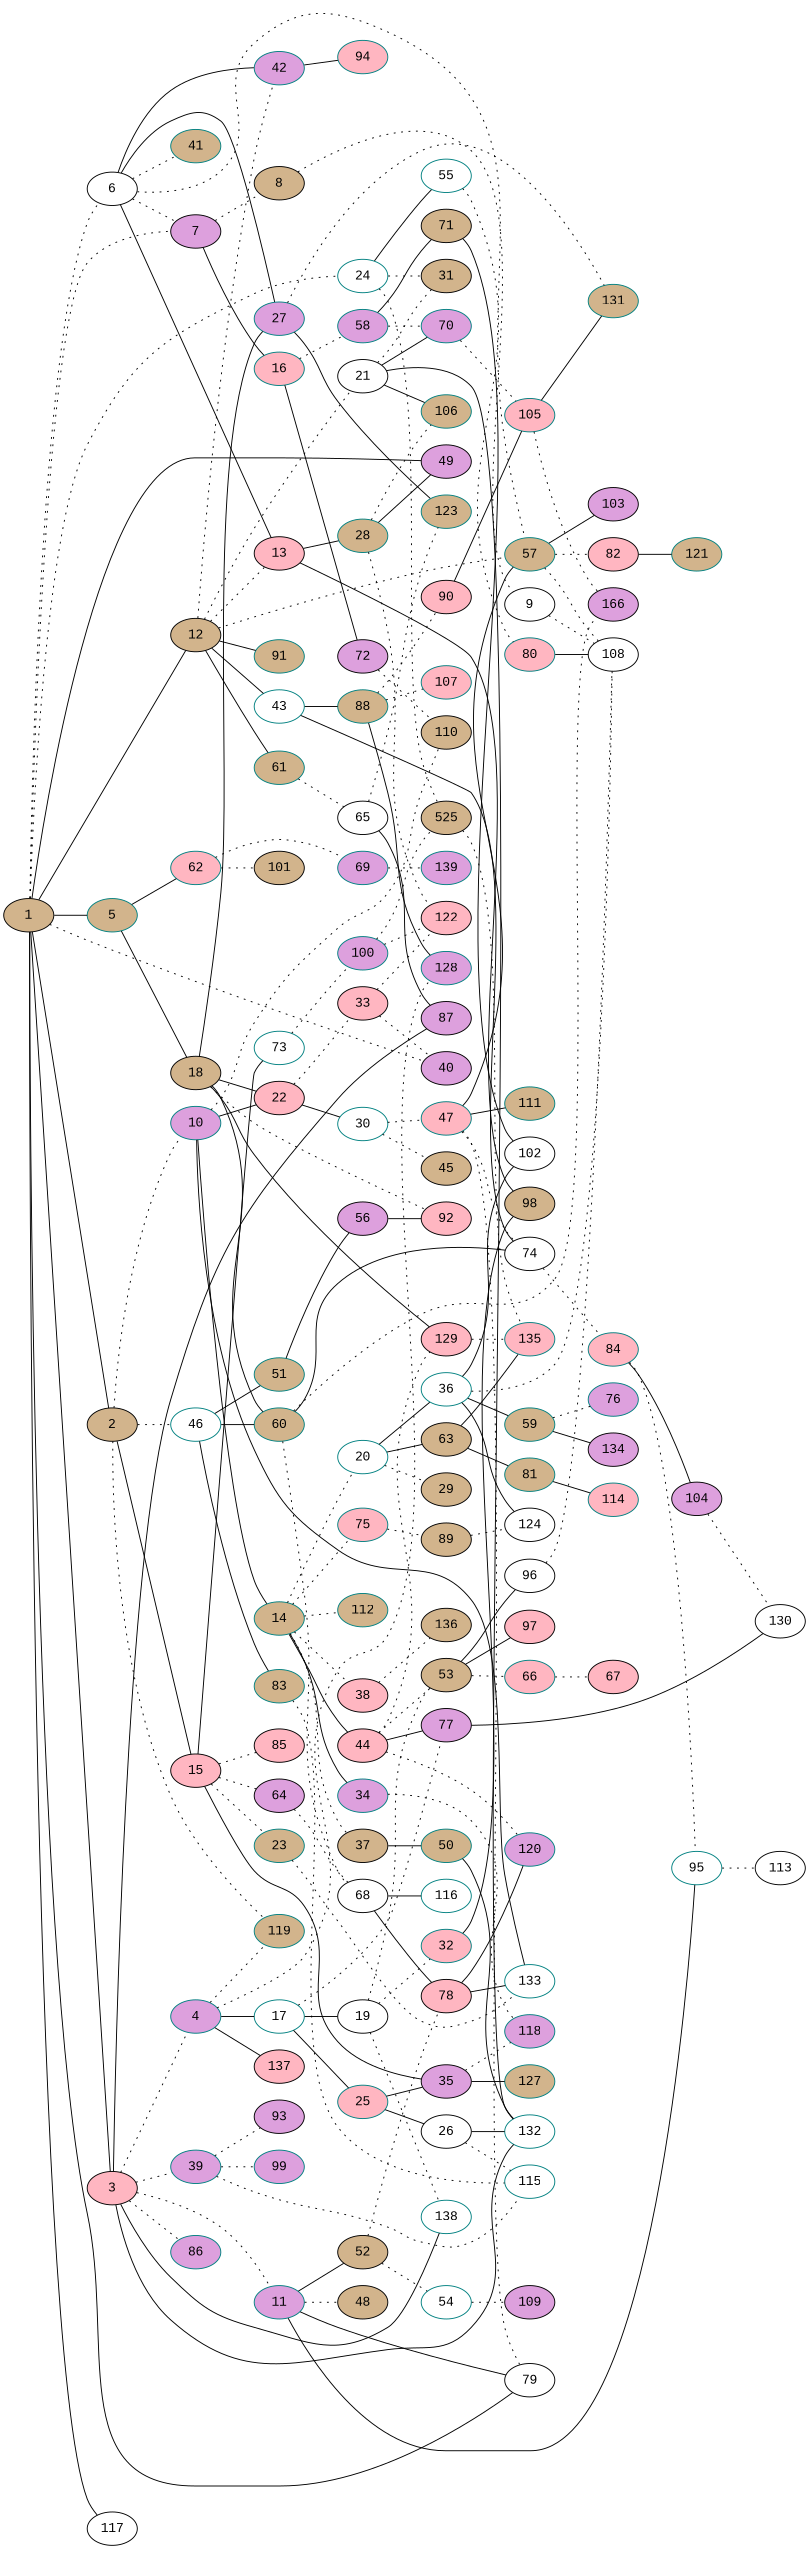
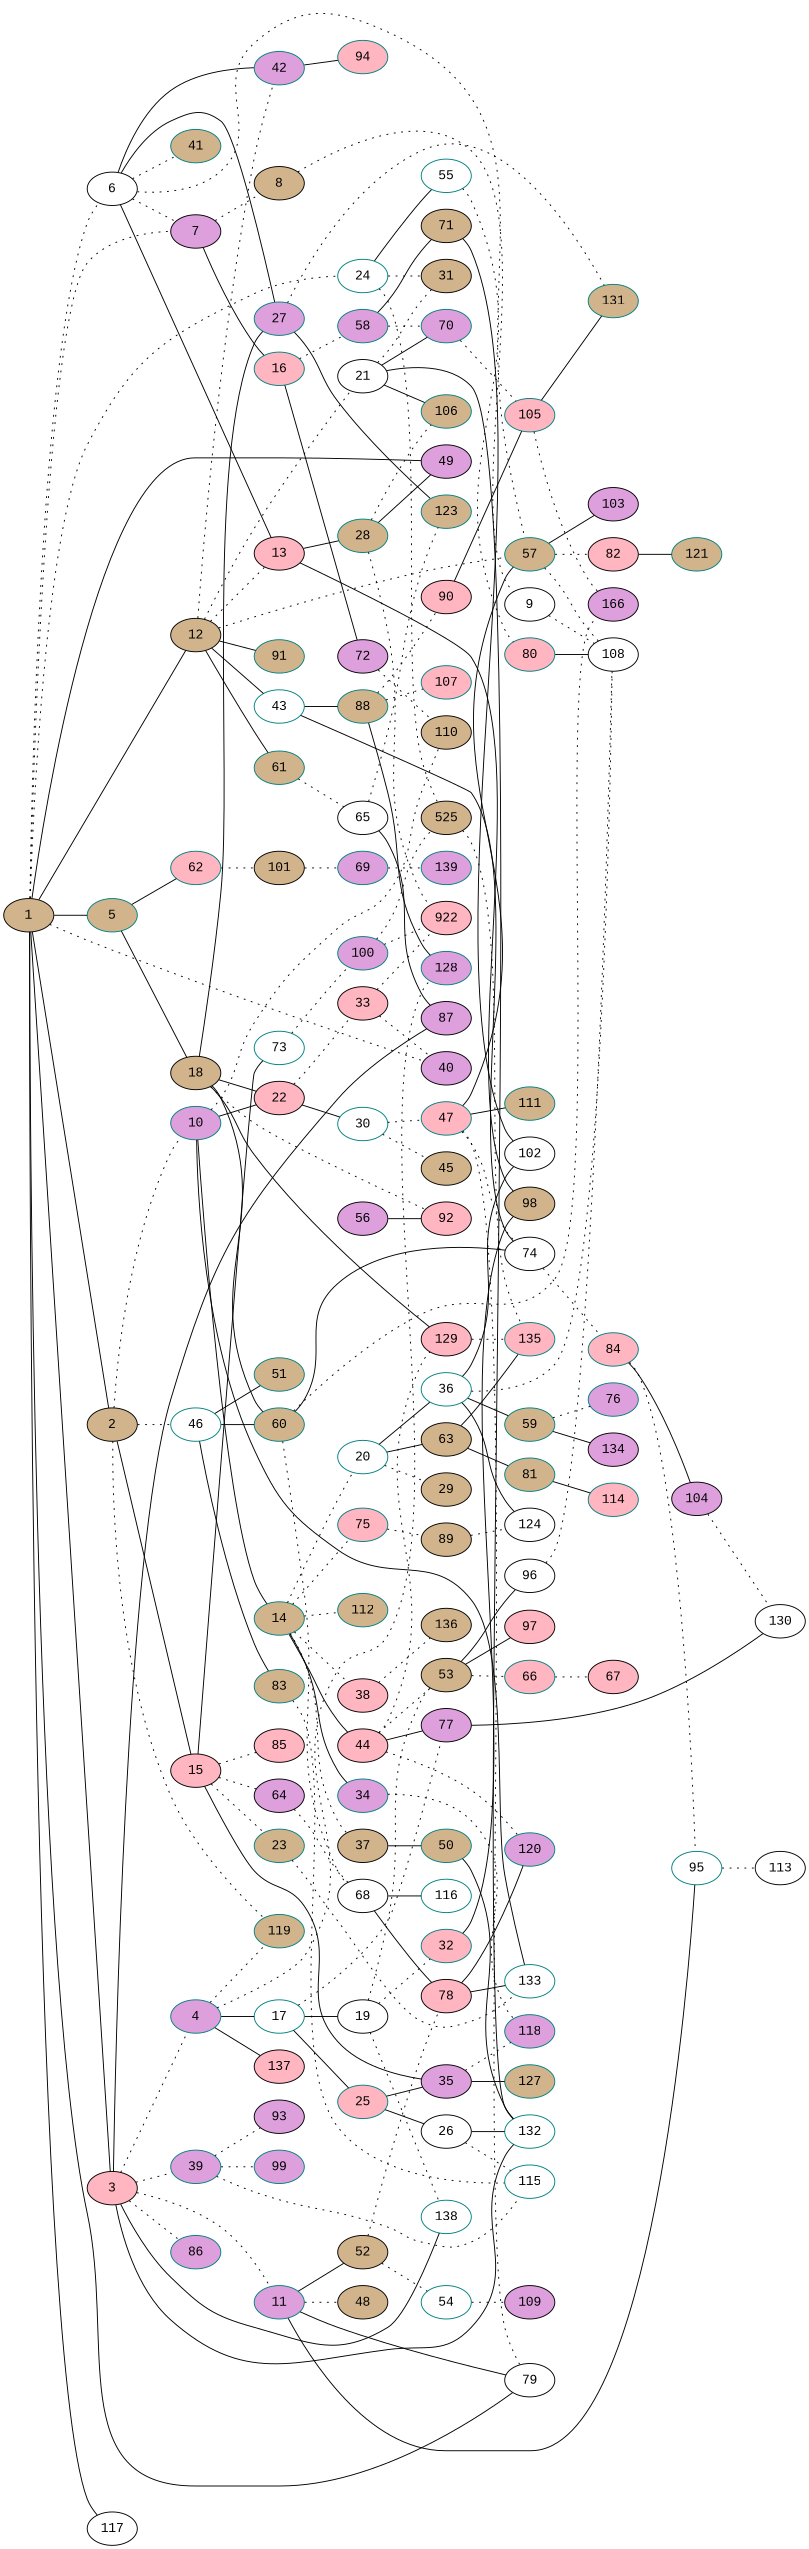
(279, 839) -> (321, 868)
(446, 918) -> (446, 918)
(313, 1293) -> none
